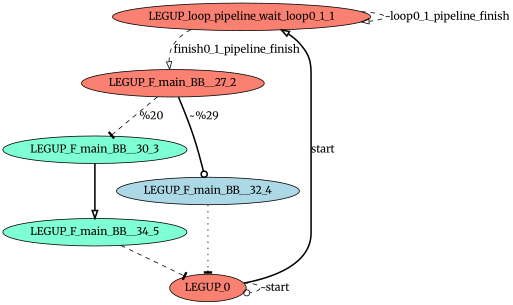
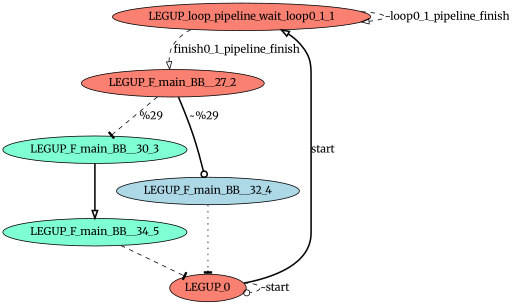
(151, 116) -> (151, 116)
